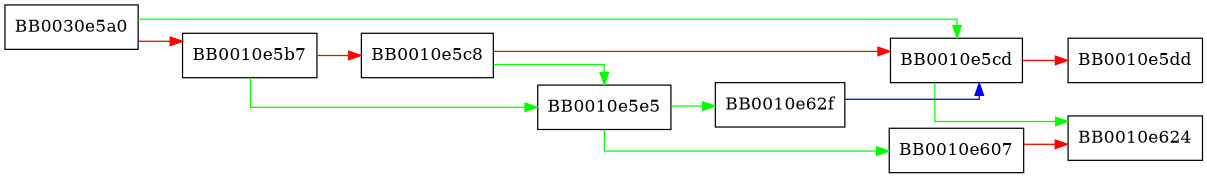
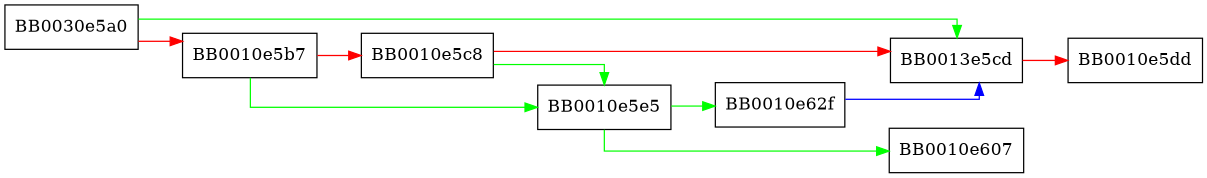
(956, 60) -> (956, 60)
(1135, 138) -> none
